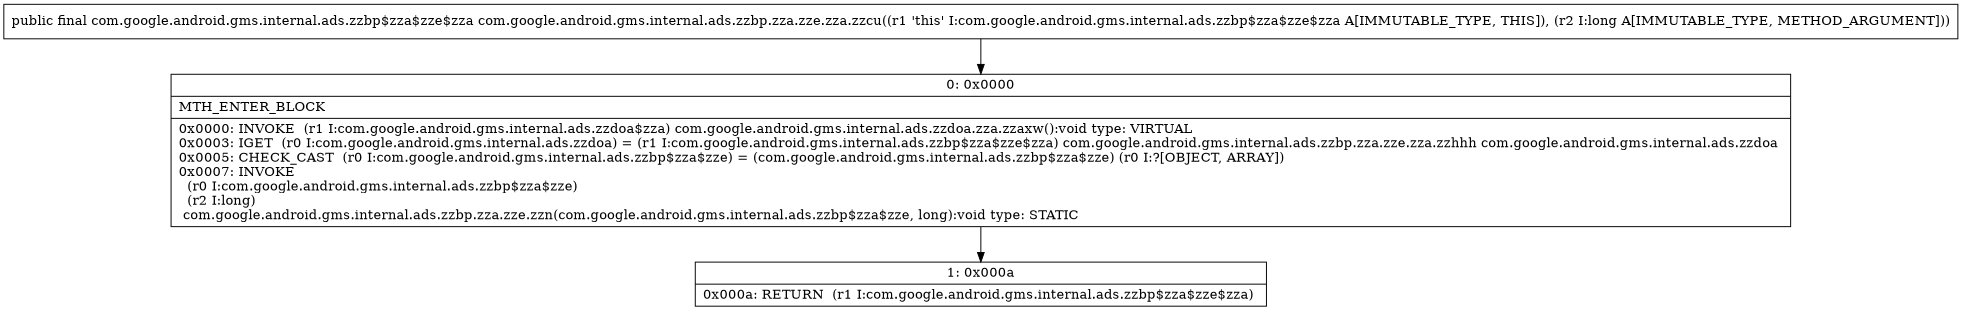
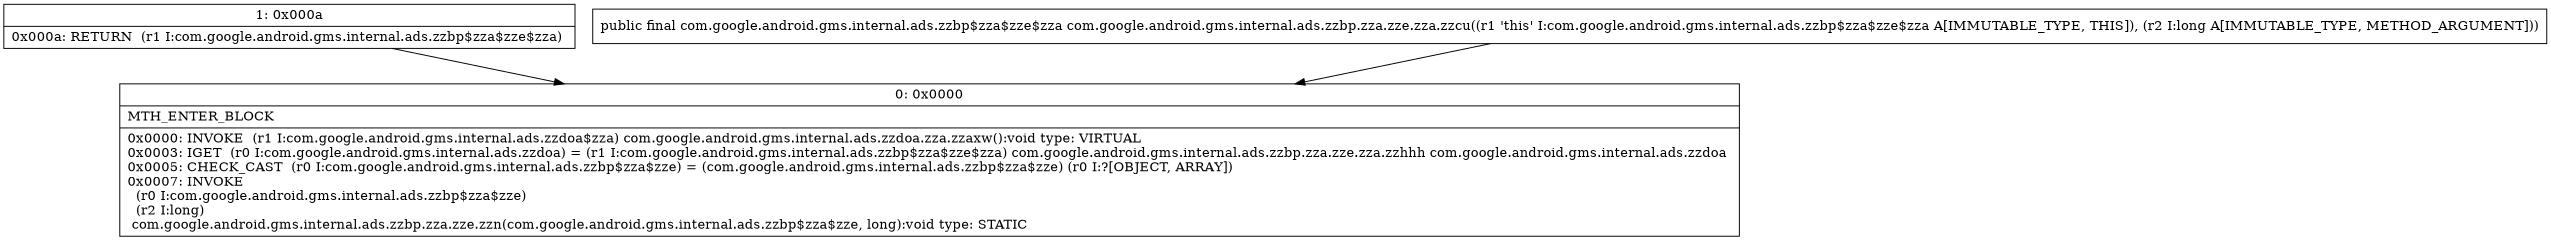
(981, 240) -> (473, 65)
